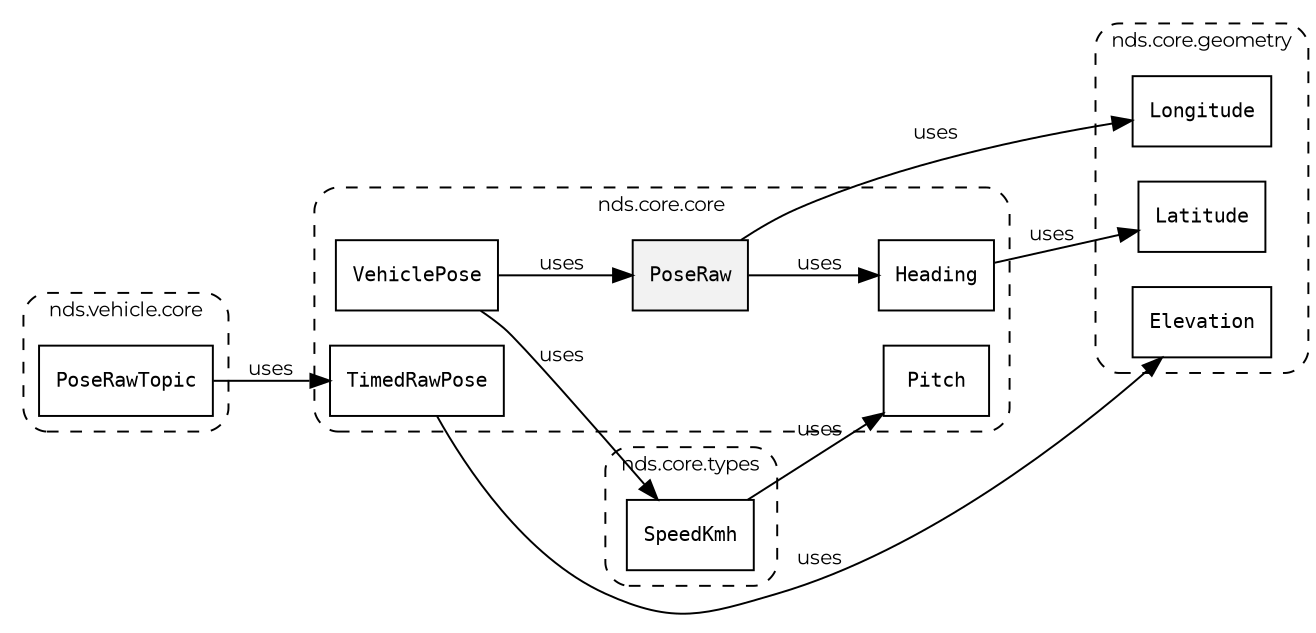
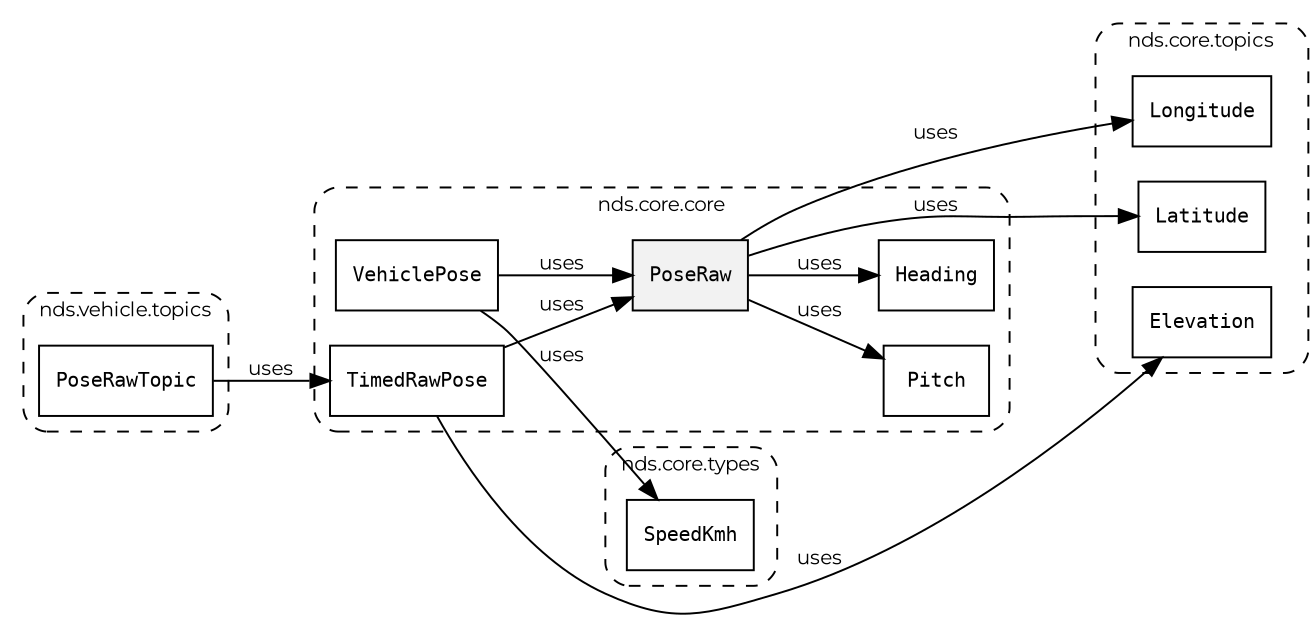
(1202, 42) -> (1202, 42)
(1057, 249) -> (931, 217)
(126, 311) -> (126, 311)
none -> (559, 326)
(807, 462) -> (807, 325)
